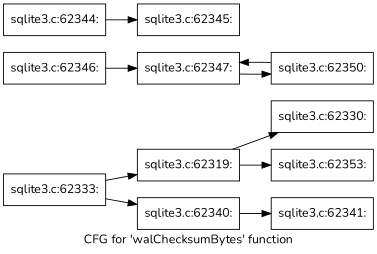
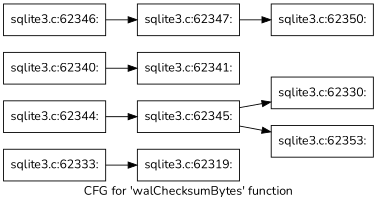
(260, 62) -> none
(251, 142) -> (251, 106)
(251, 165) -> (251, 128)
(117, 201) -> none
